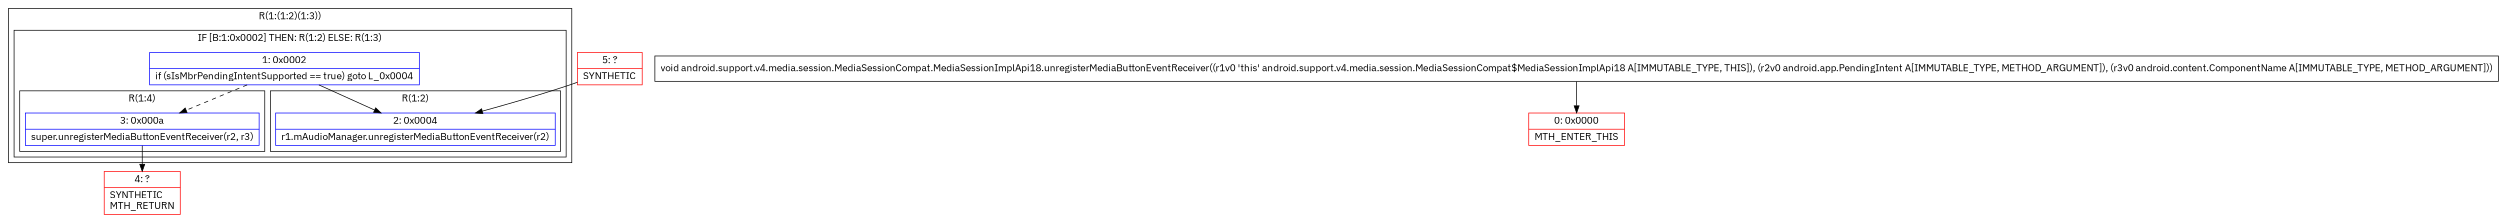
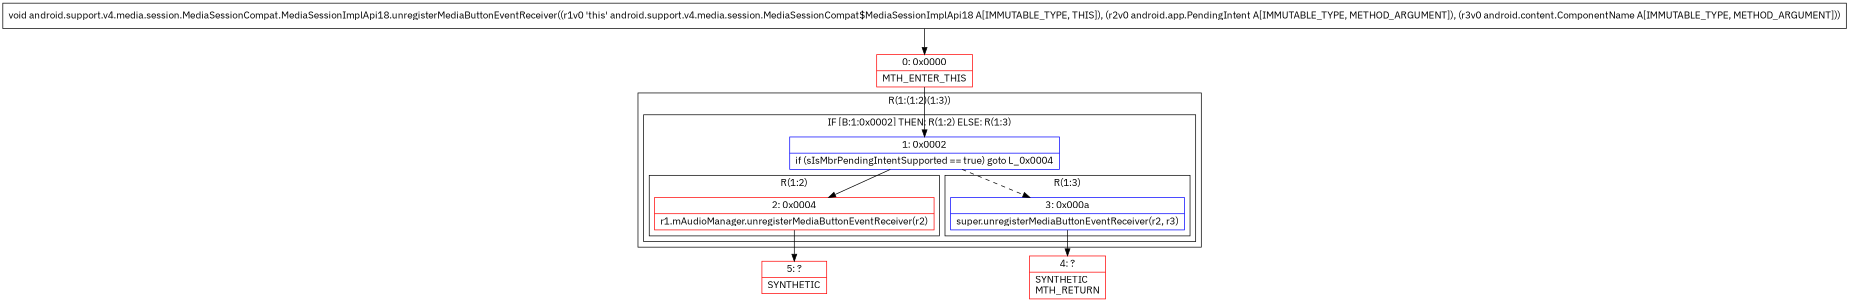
(530, 97) -> (794, 242)
(142, 99) -> (1068, 183)
none -> (925, 108)
(415, 129) -> (794, 214)
